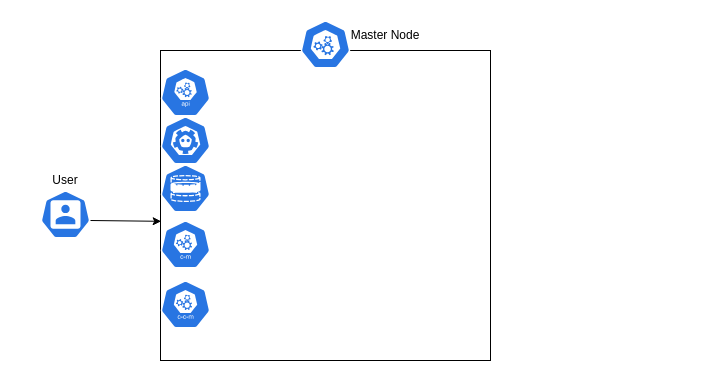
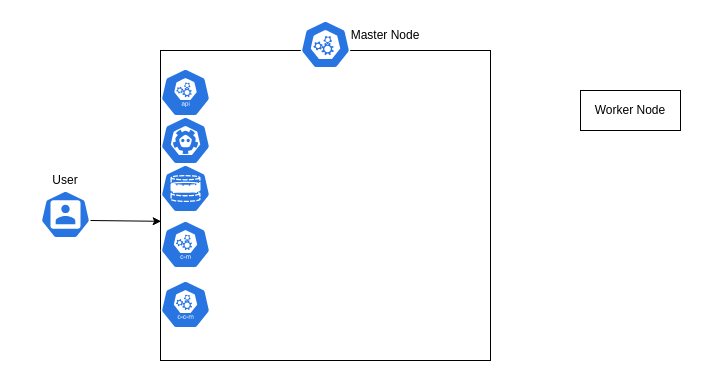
none -> (631, 111)
